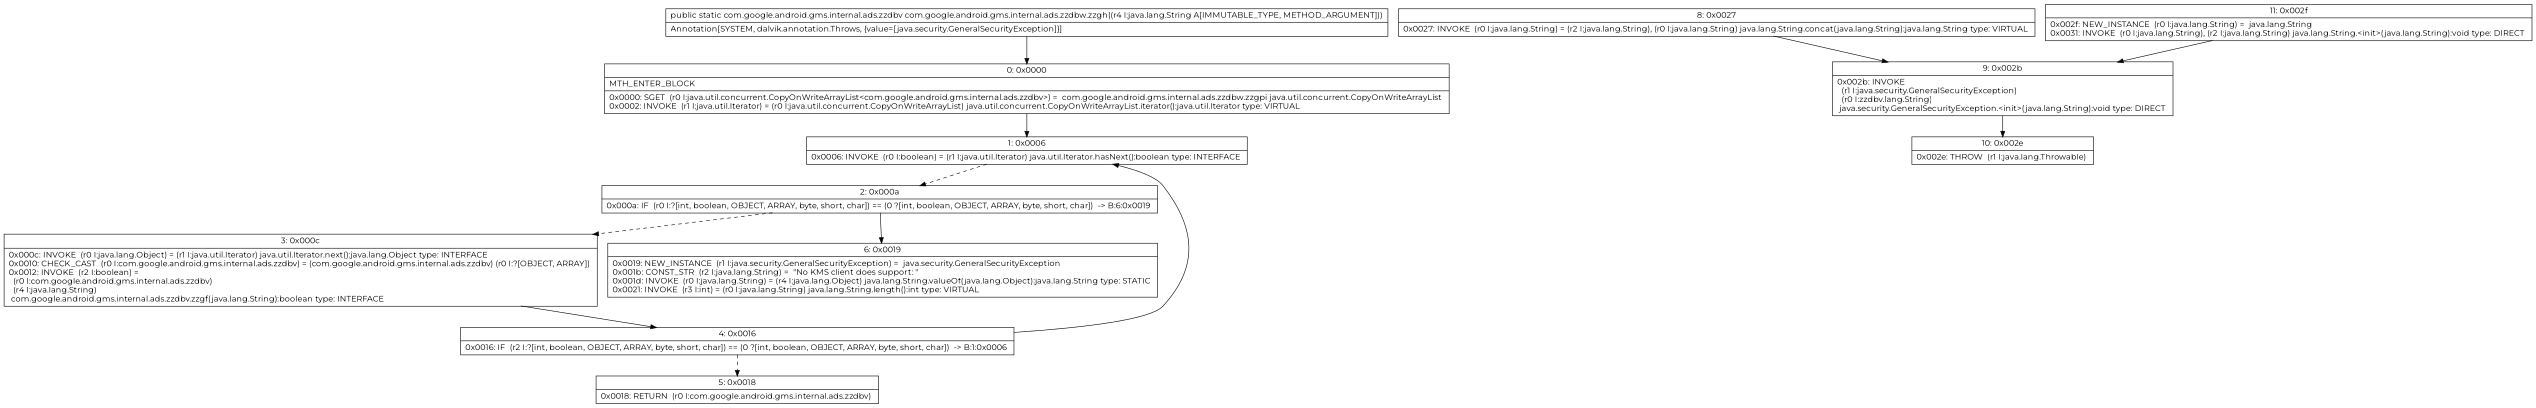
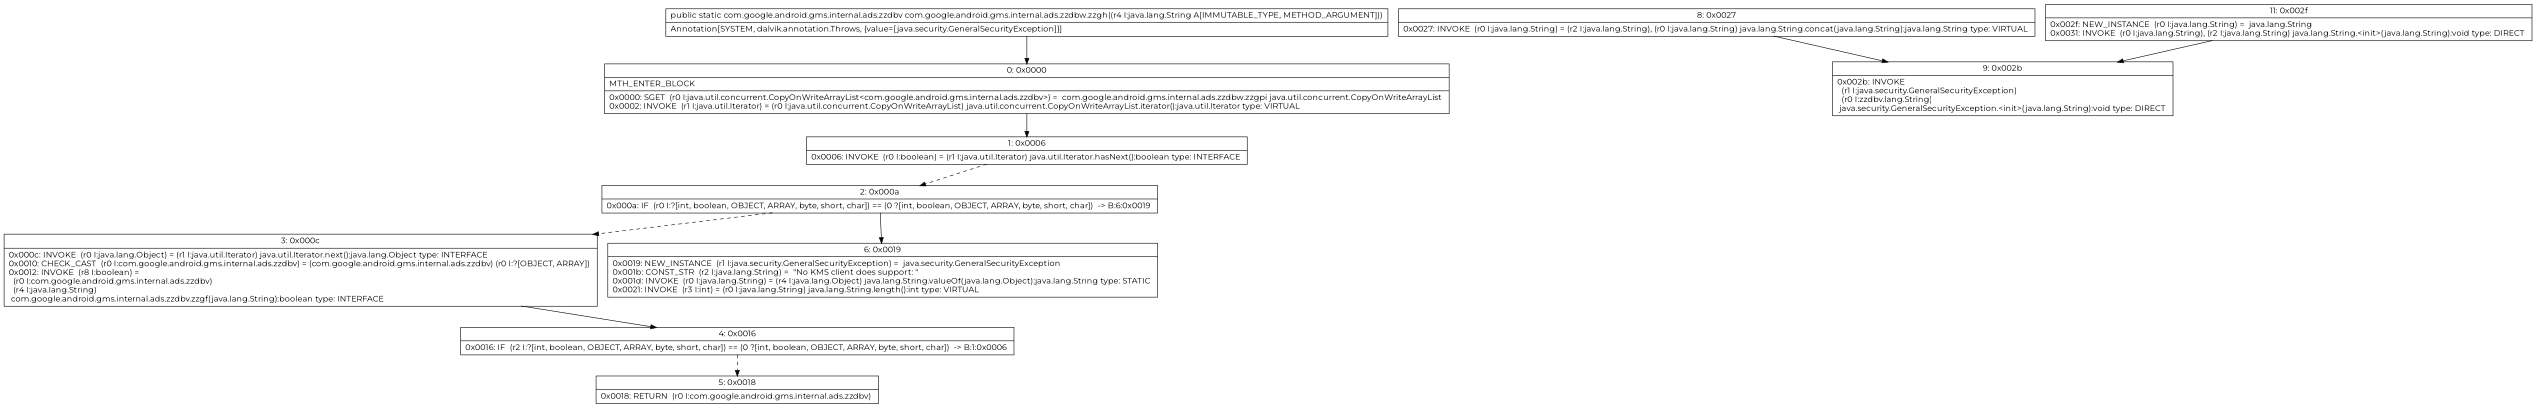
(2003, 151) -> none
(75, 273) -> (75, 273)
(1173, 294) -> none
